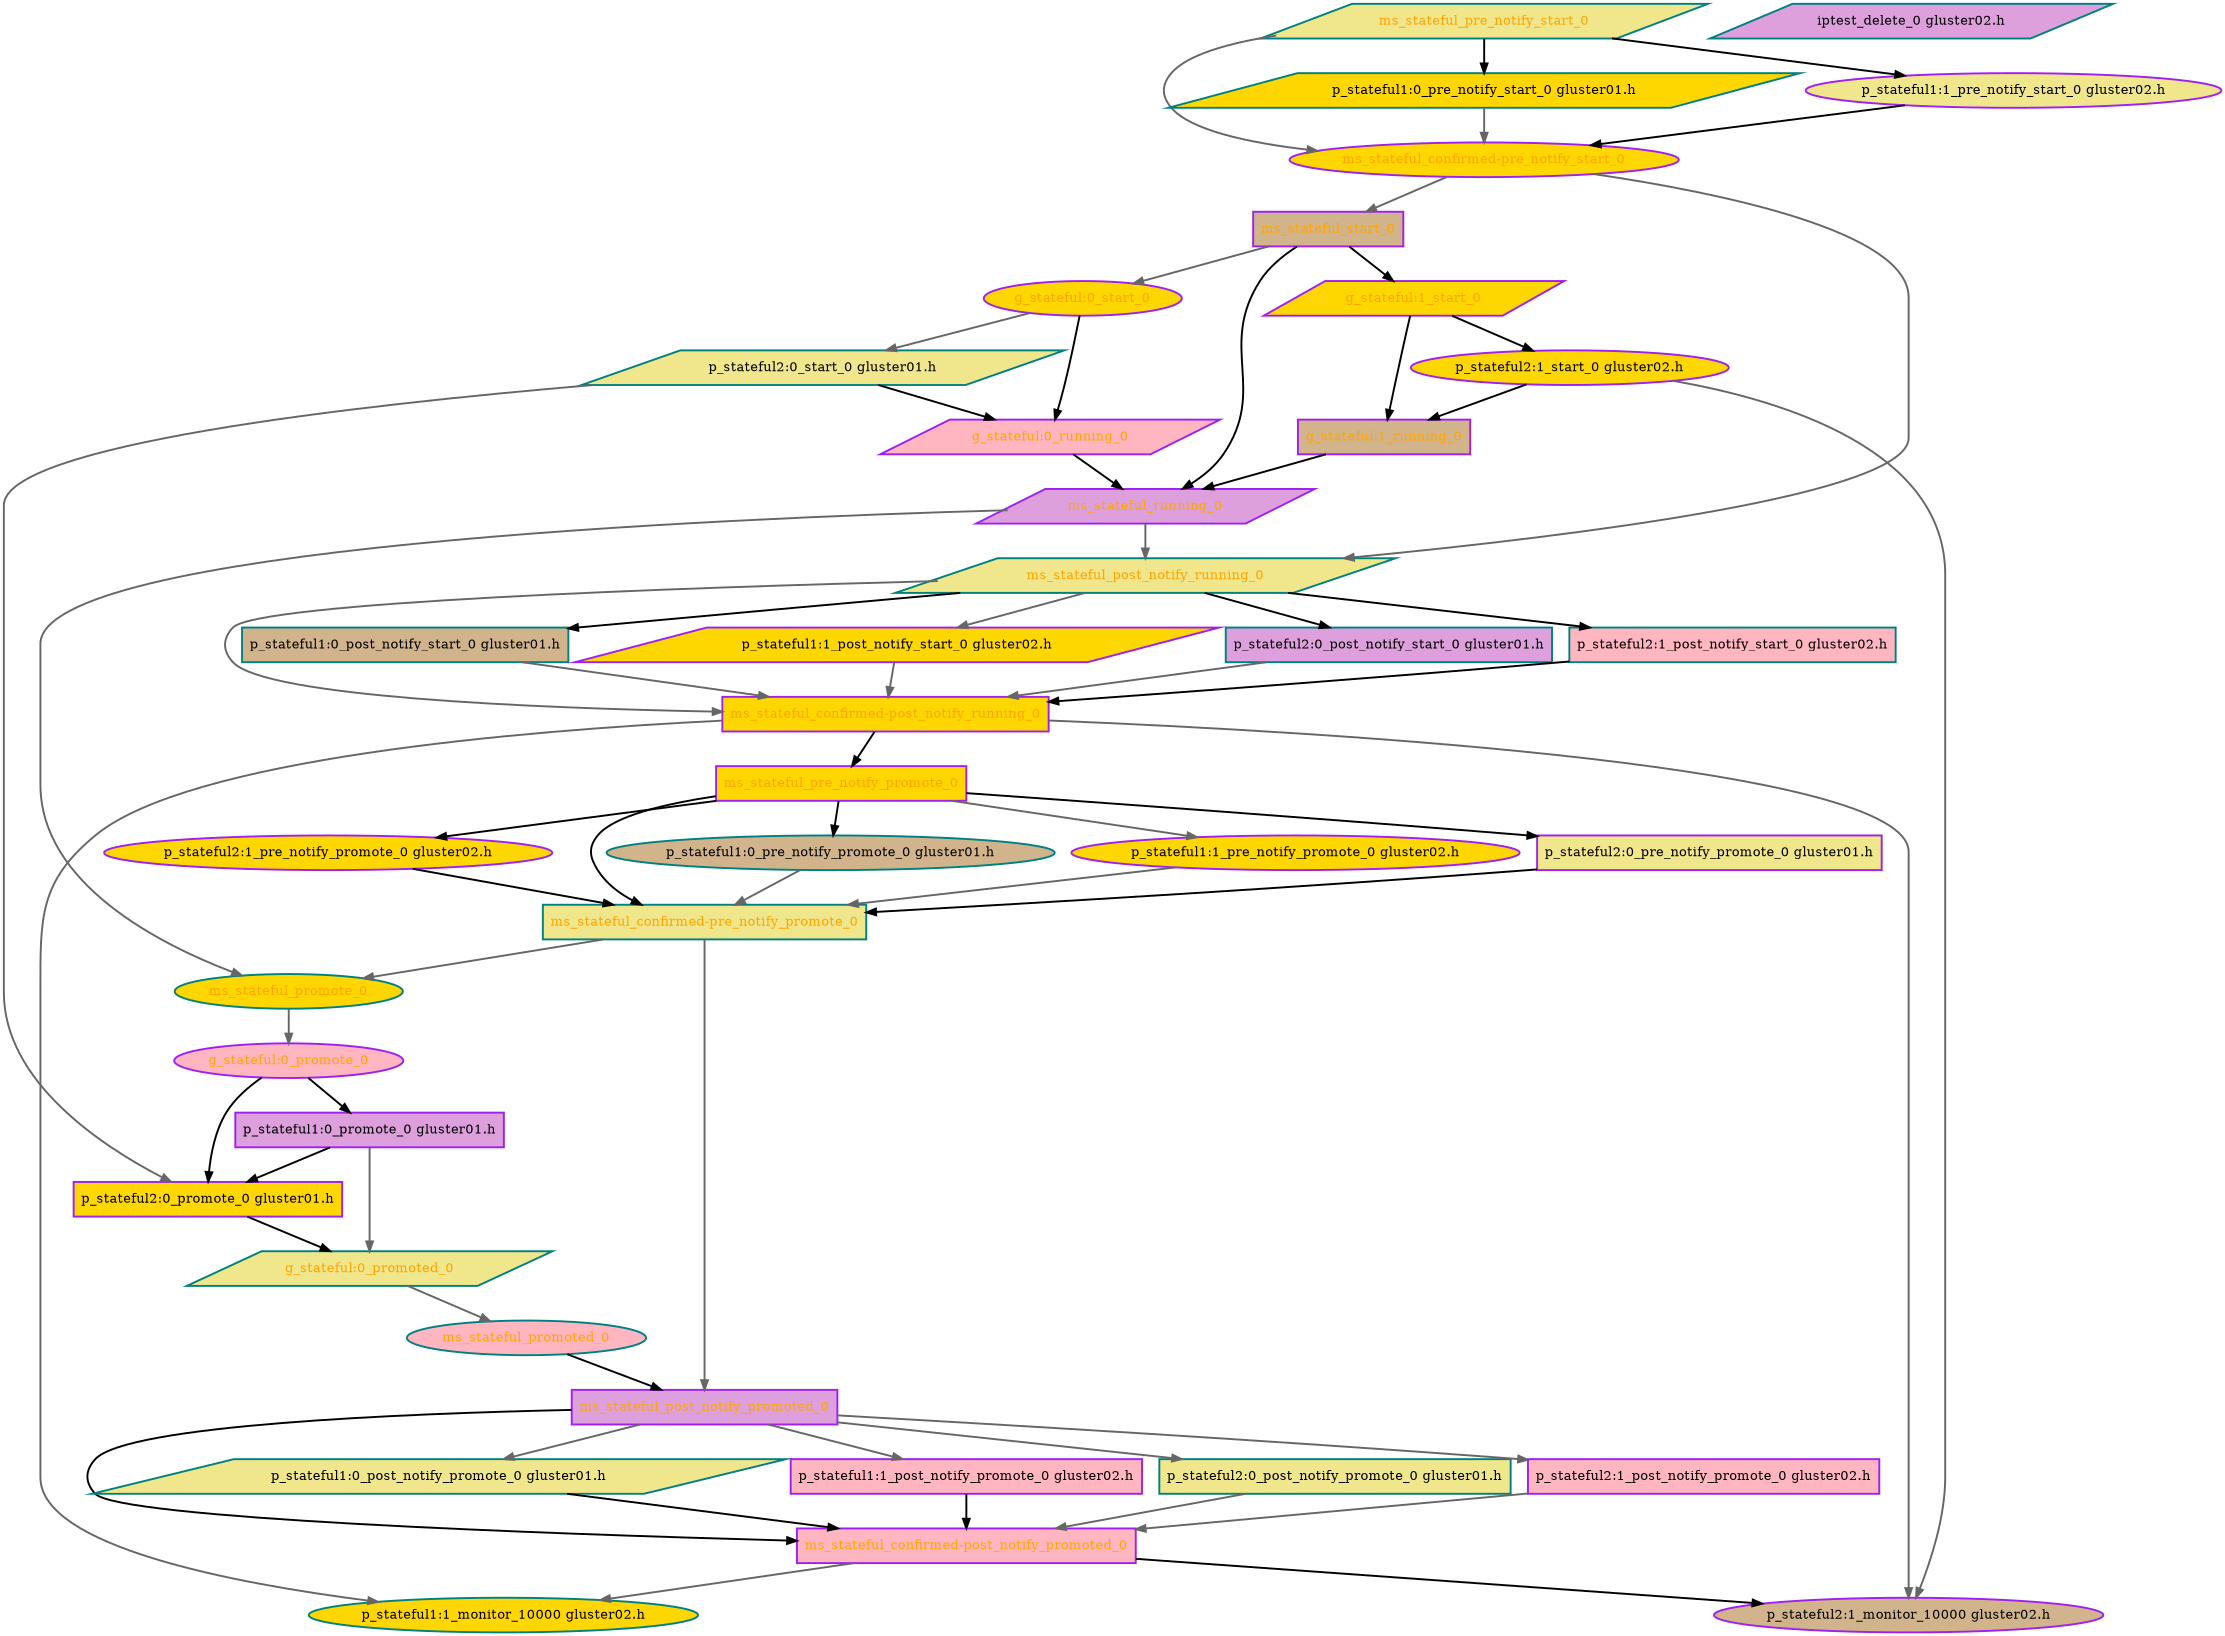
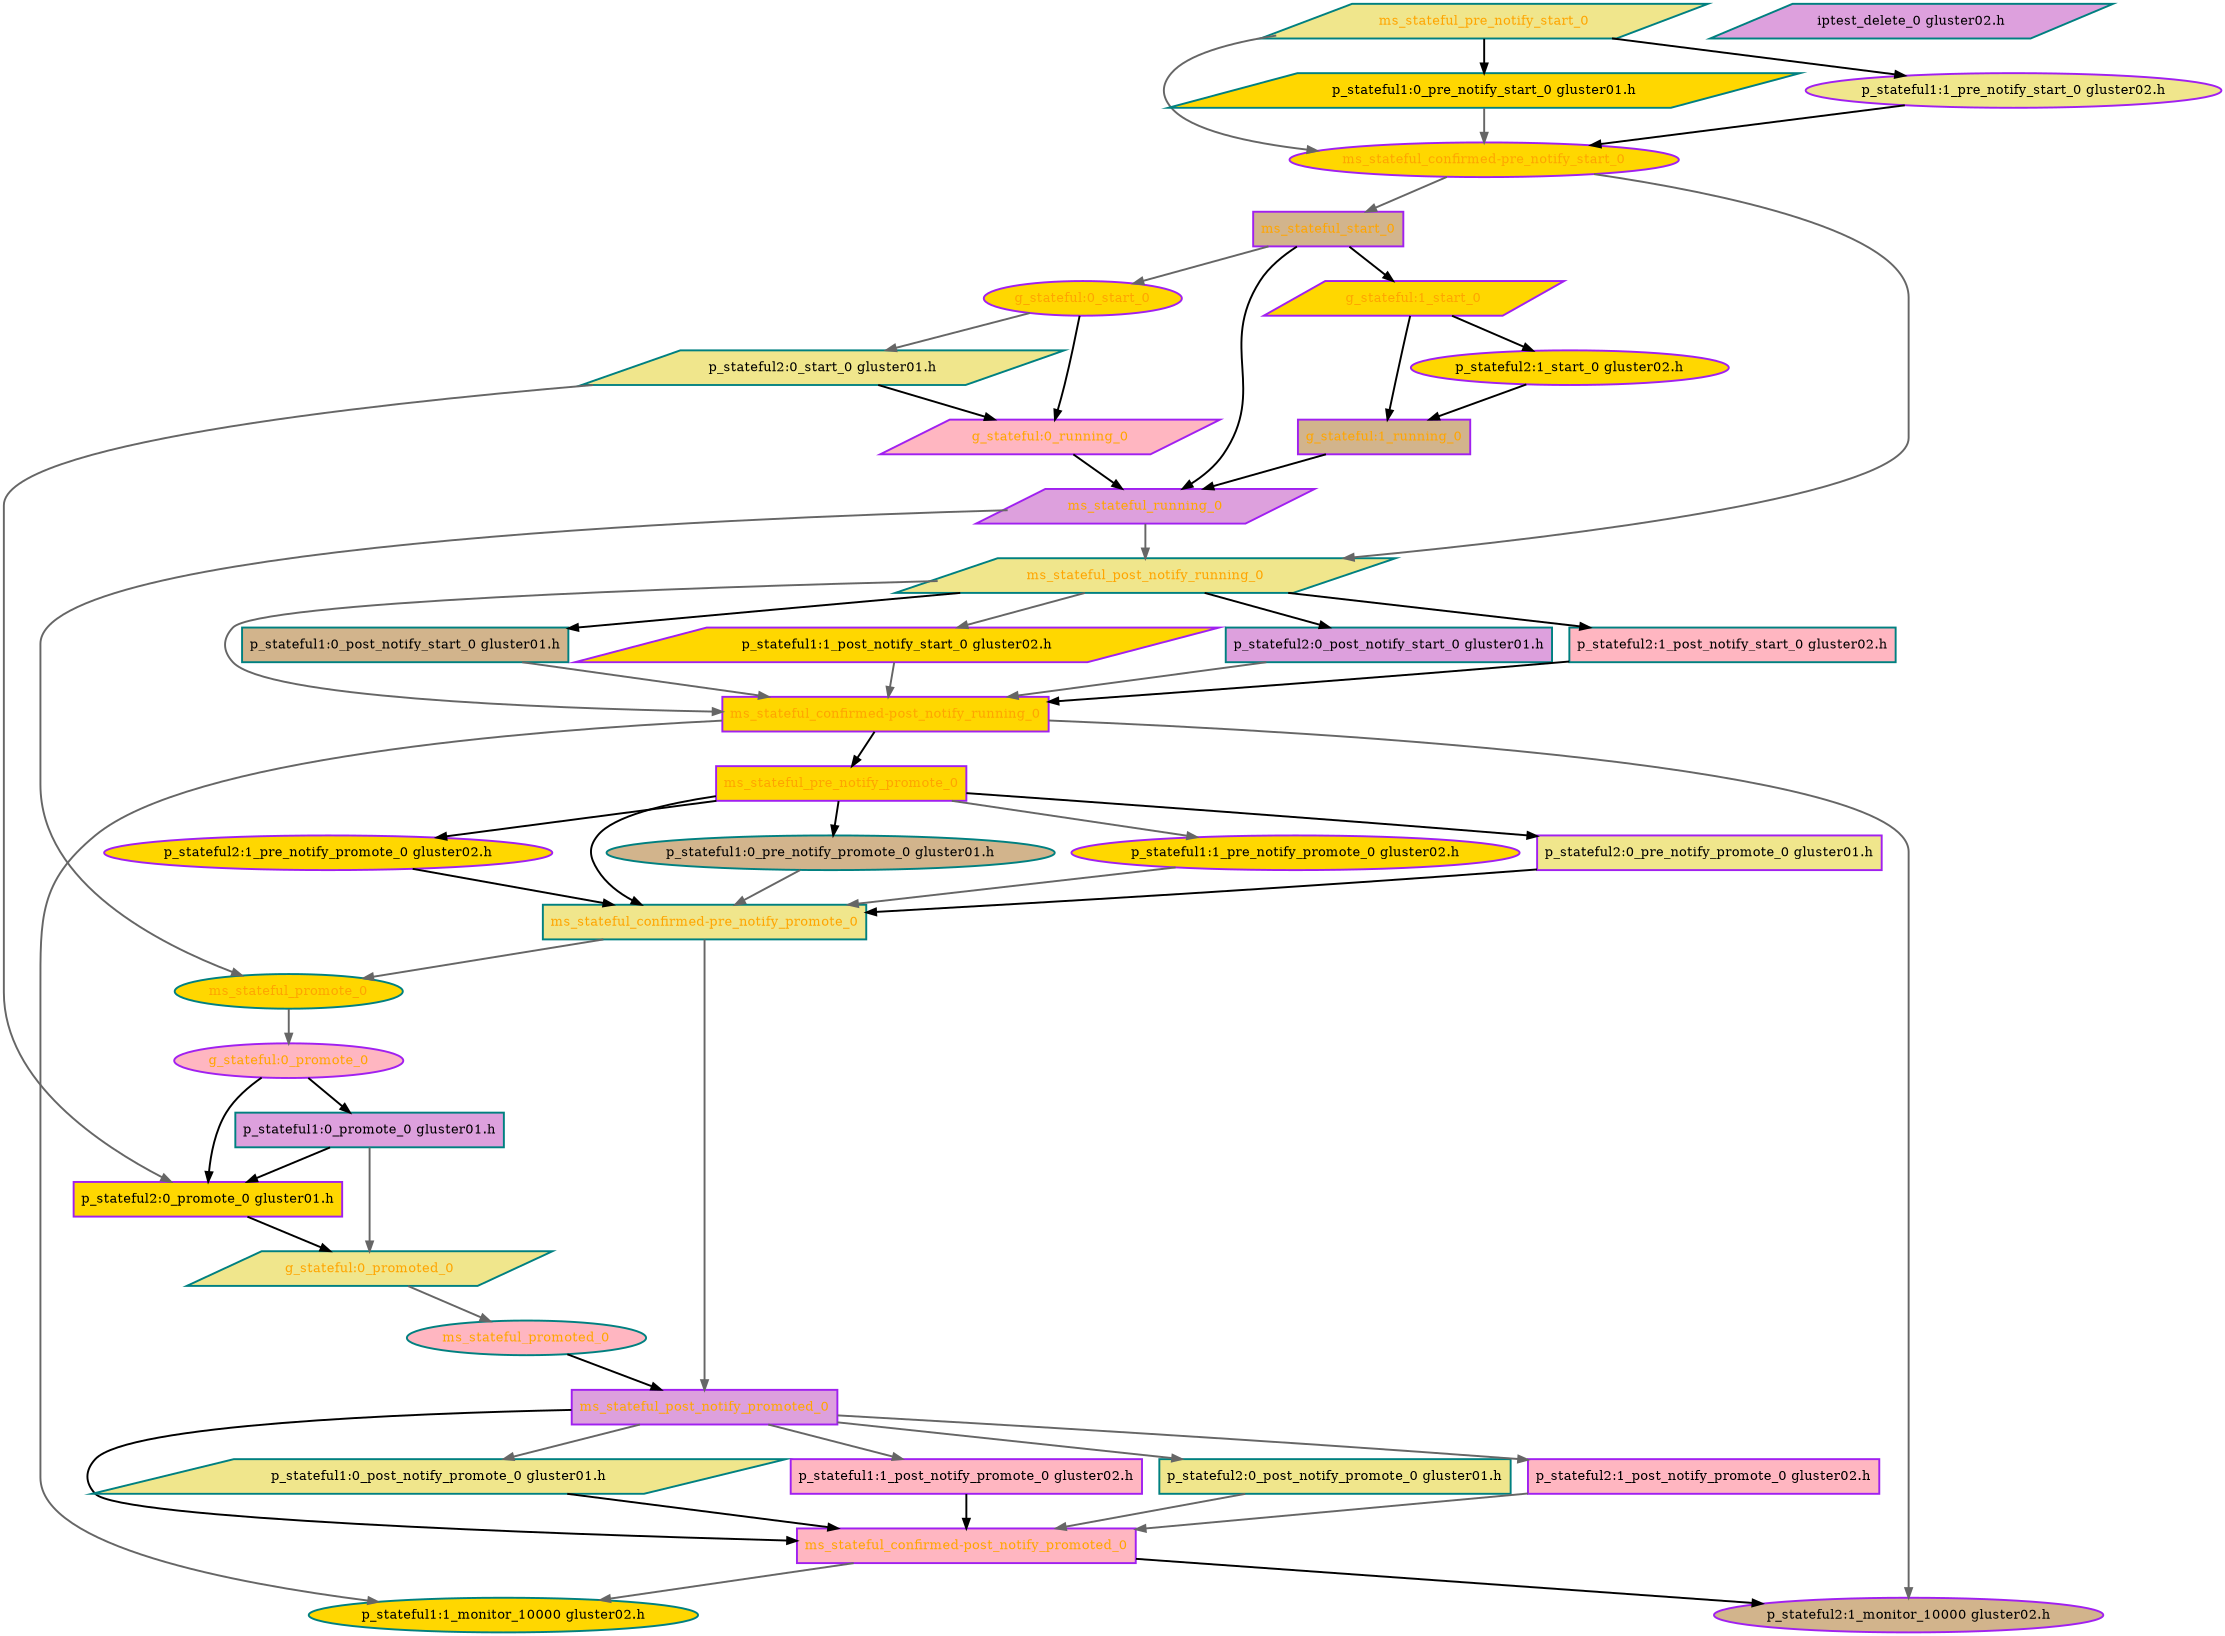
(1945, 903) -> none
(370, 1130) -> (370, 1130)
